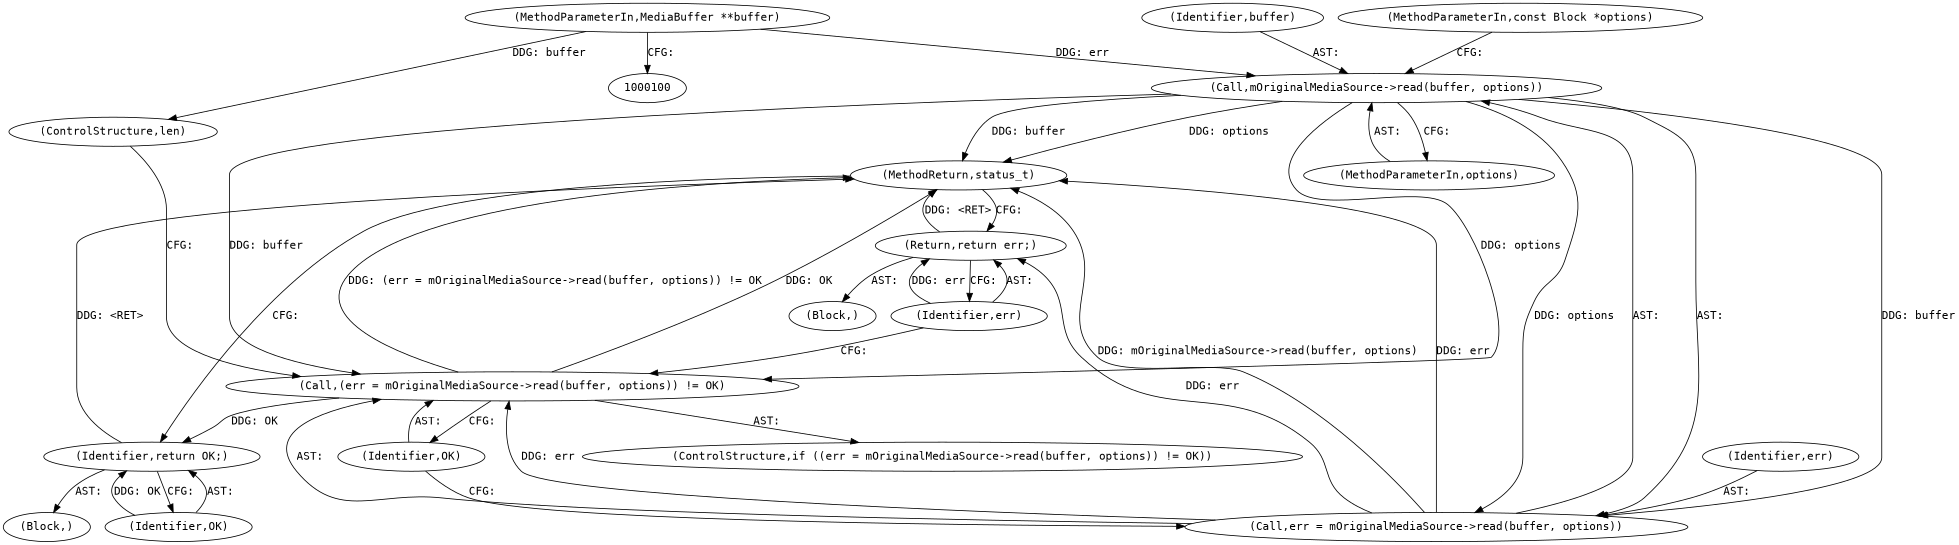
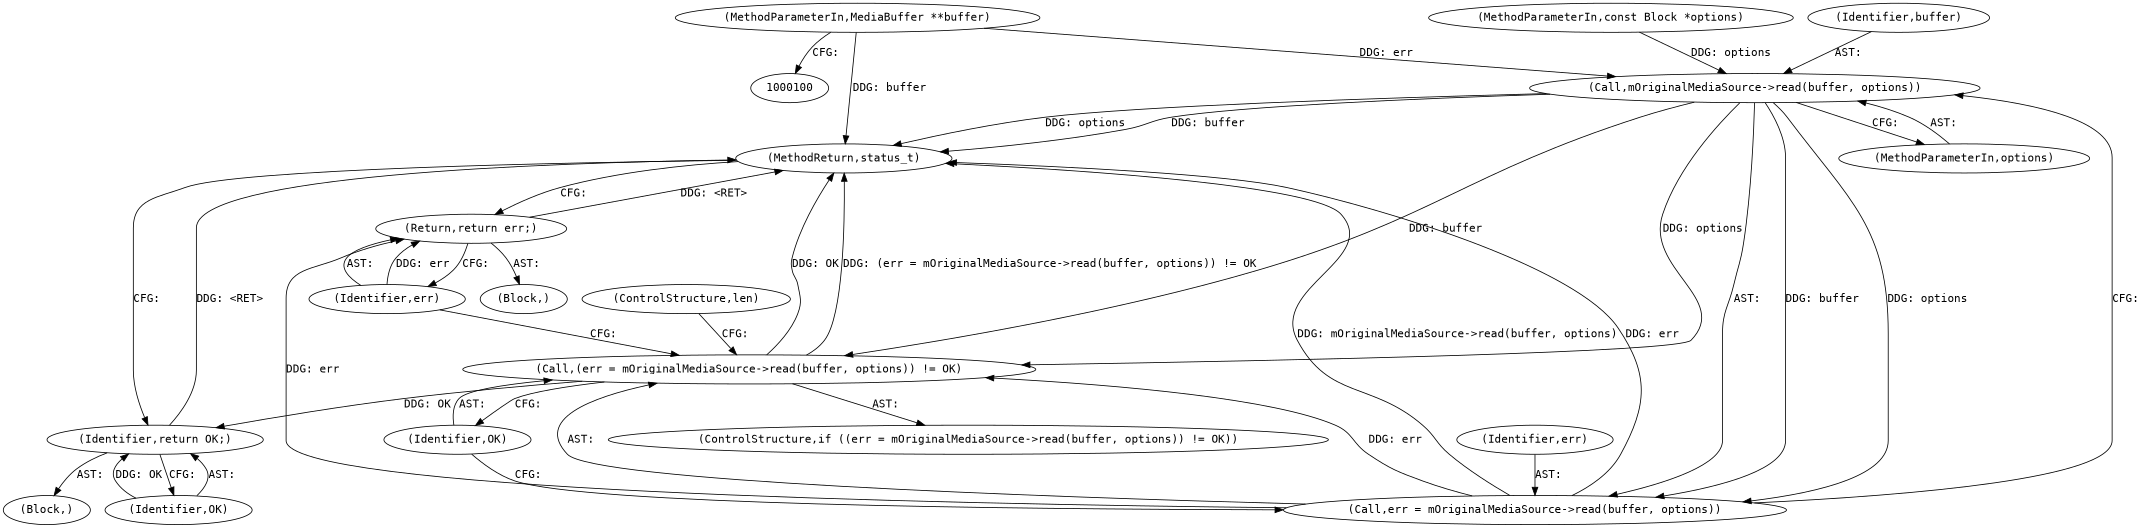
(1474, 53) -> (1731, 53)
(381, 75) -> (851, 84)
(1650, 316) -> (2129, 299)
